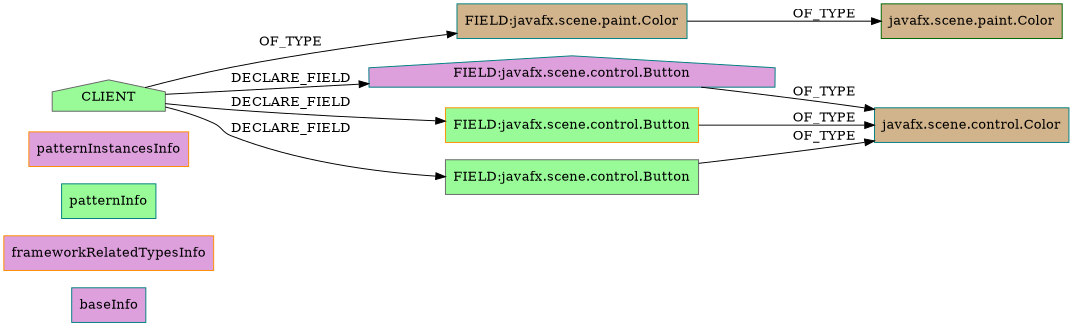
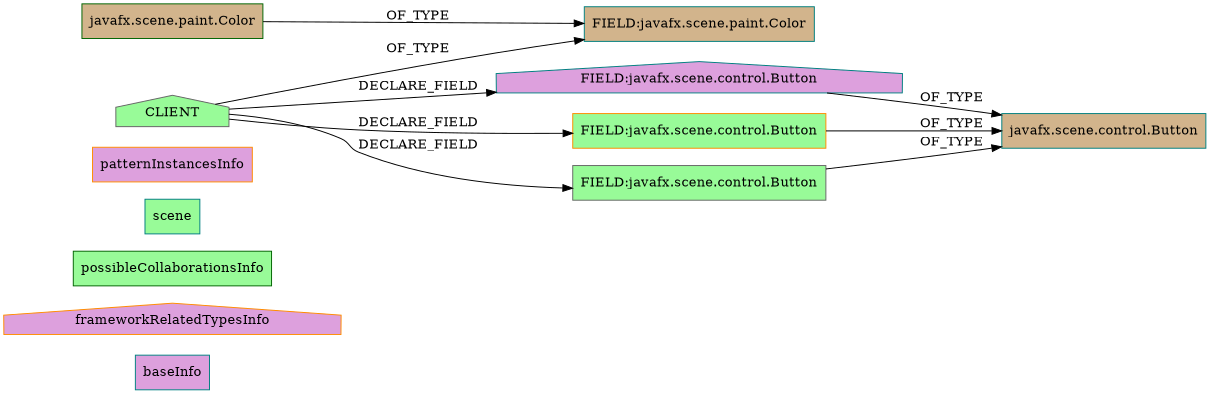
(779, 21) -> (419, 23)
(972, 125) -> (1104, 131)
(109, 201) -> (172, 217)
(109, 253) -> (172, 321)
none -> (172, 269)
